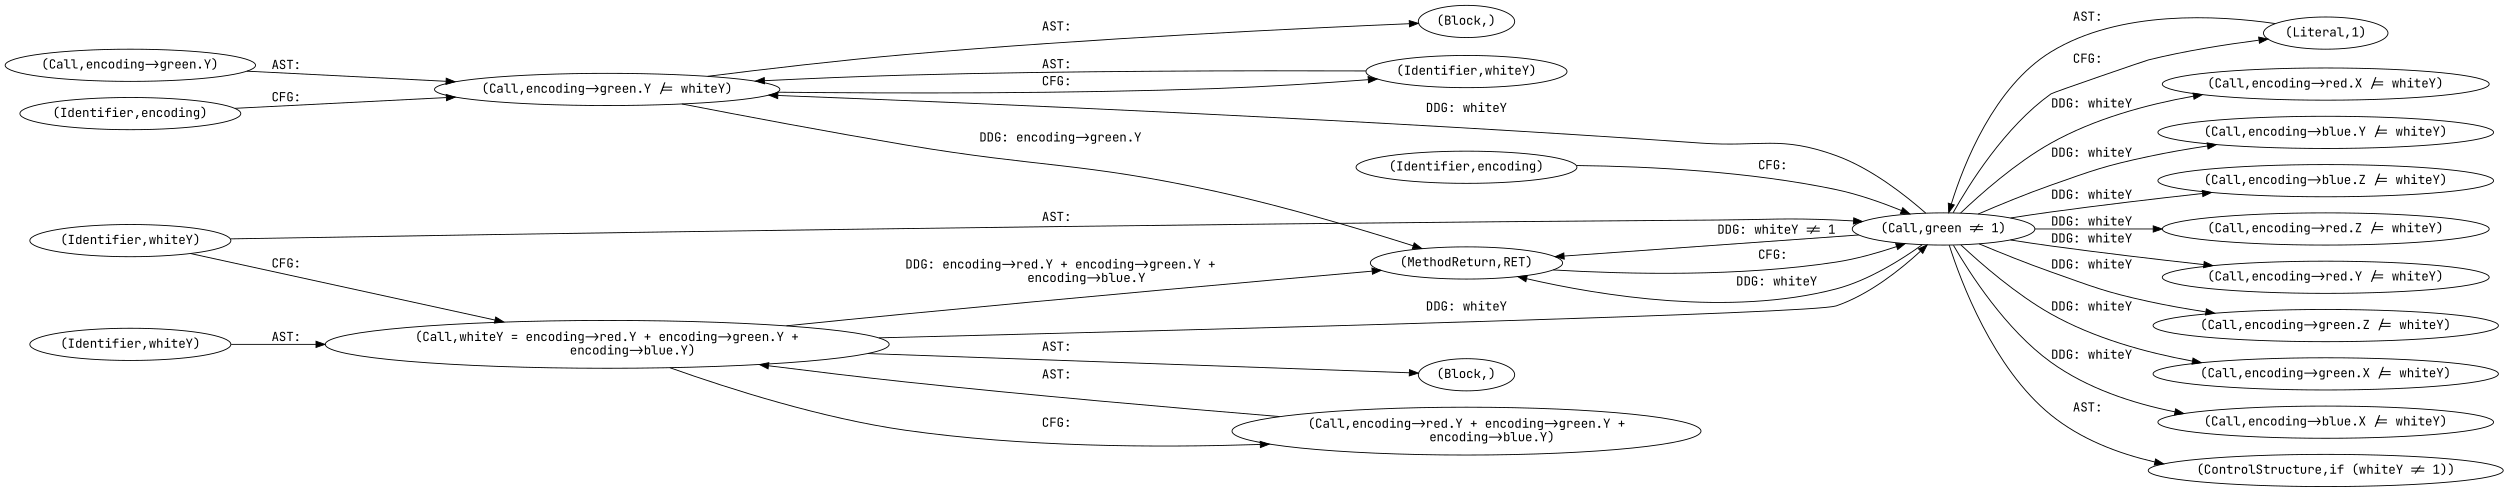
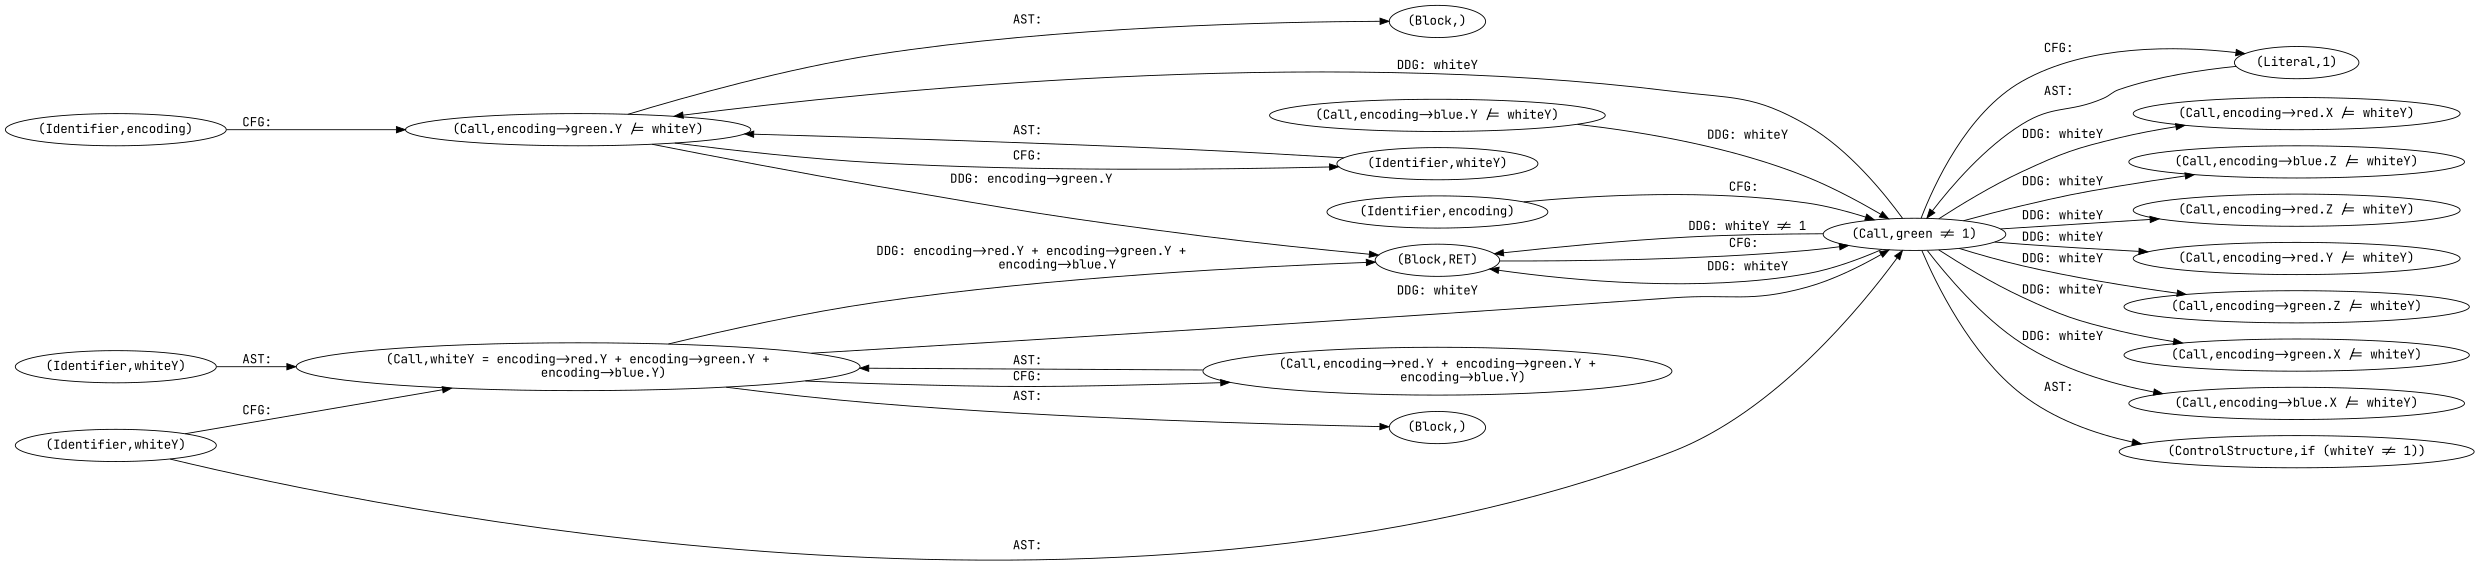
(130, 65) -> none
(2090, 172) -> (1734, 153)
(1467, 263) -> (1437, 260)
